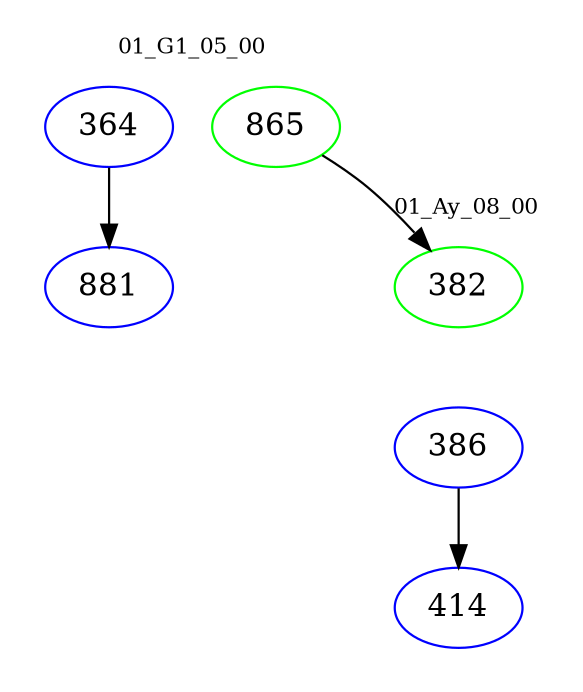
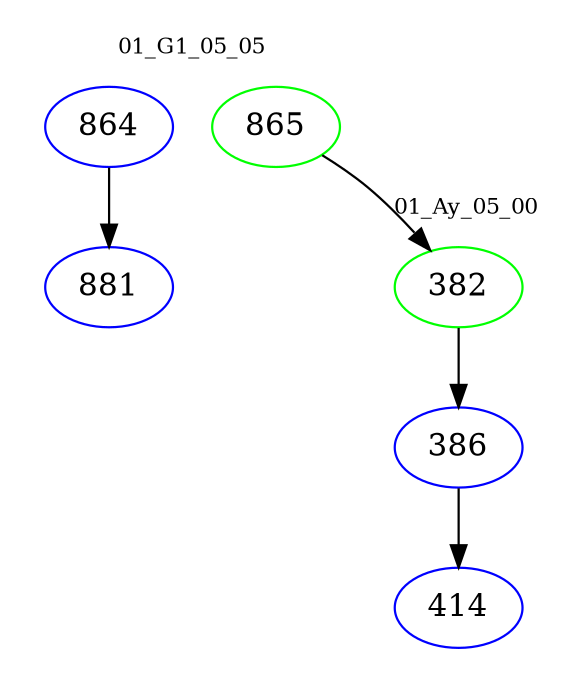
(193, 48) -> (193, 48)
(109, 127) -> (109, 127)
(466, 208) -> (466, 208)
none -> (459, 356)
